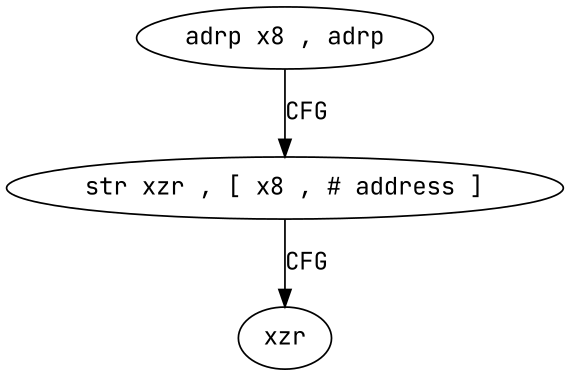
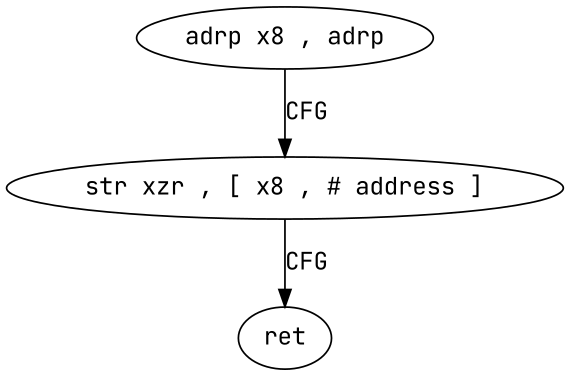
(285, 338) -> (285, 338)
